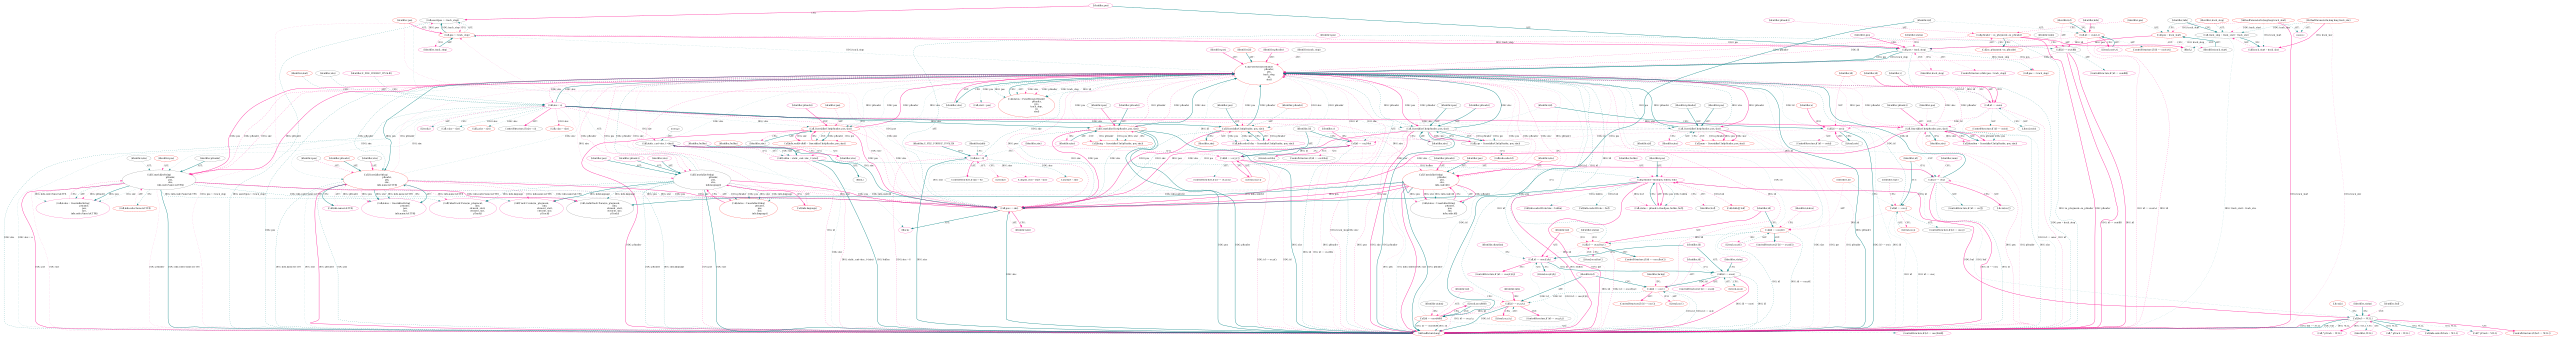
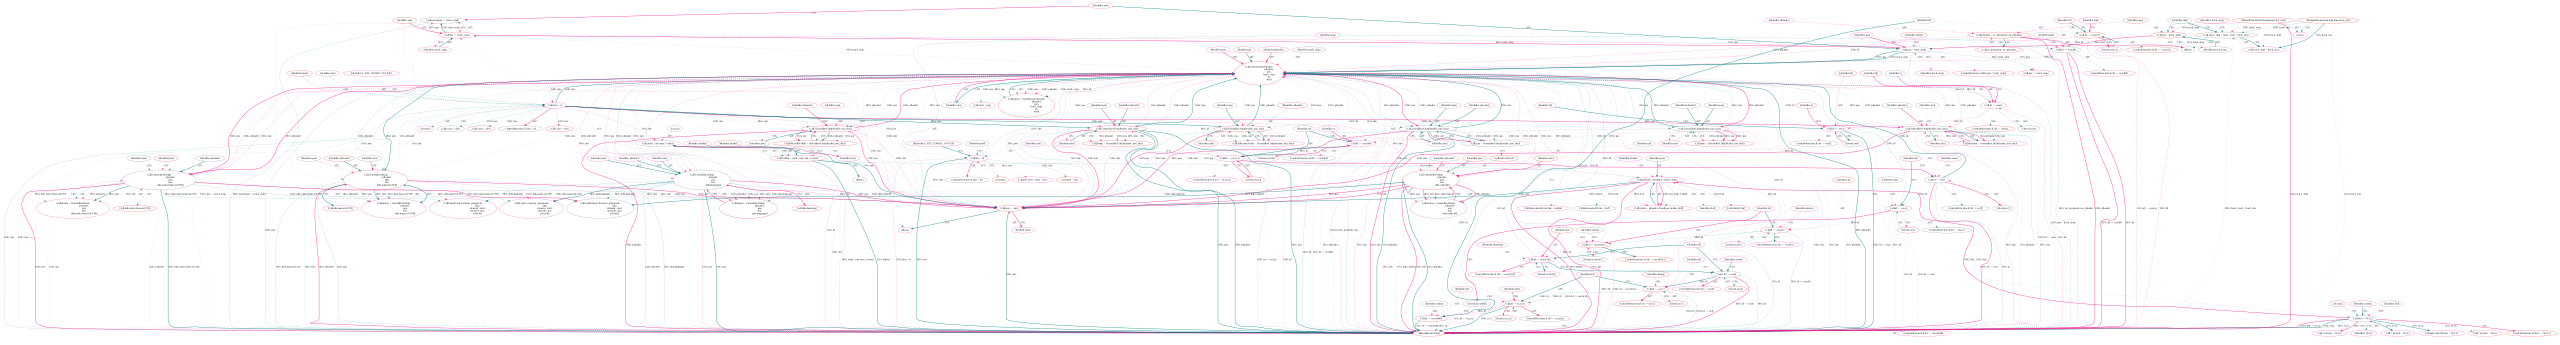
(2305, 40) -> (2305, 40)
(1726, 274) -> (1726, 274)
(1452, 311) -> (1650, 222)
(1460, 313) -> (1460, 313)
